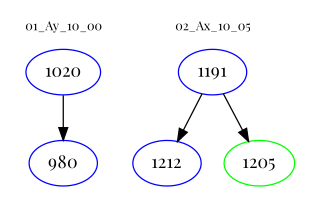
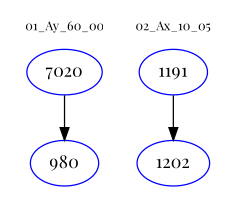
(64, 27) -> (65, 27)
(63, 72) -> (65, 72)
(167, 163) -> (173, 163)
(259, 163) -> none
